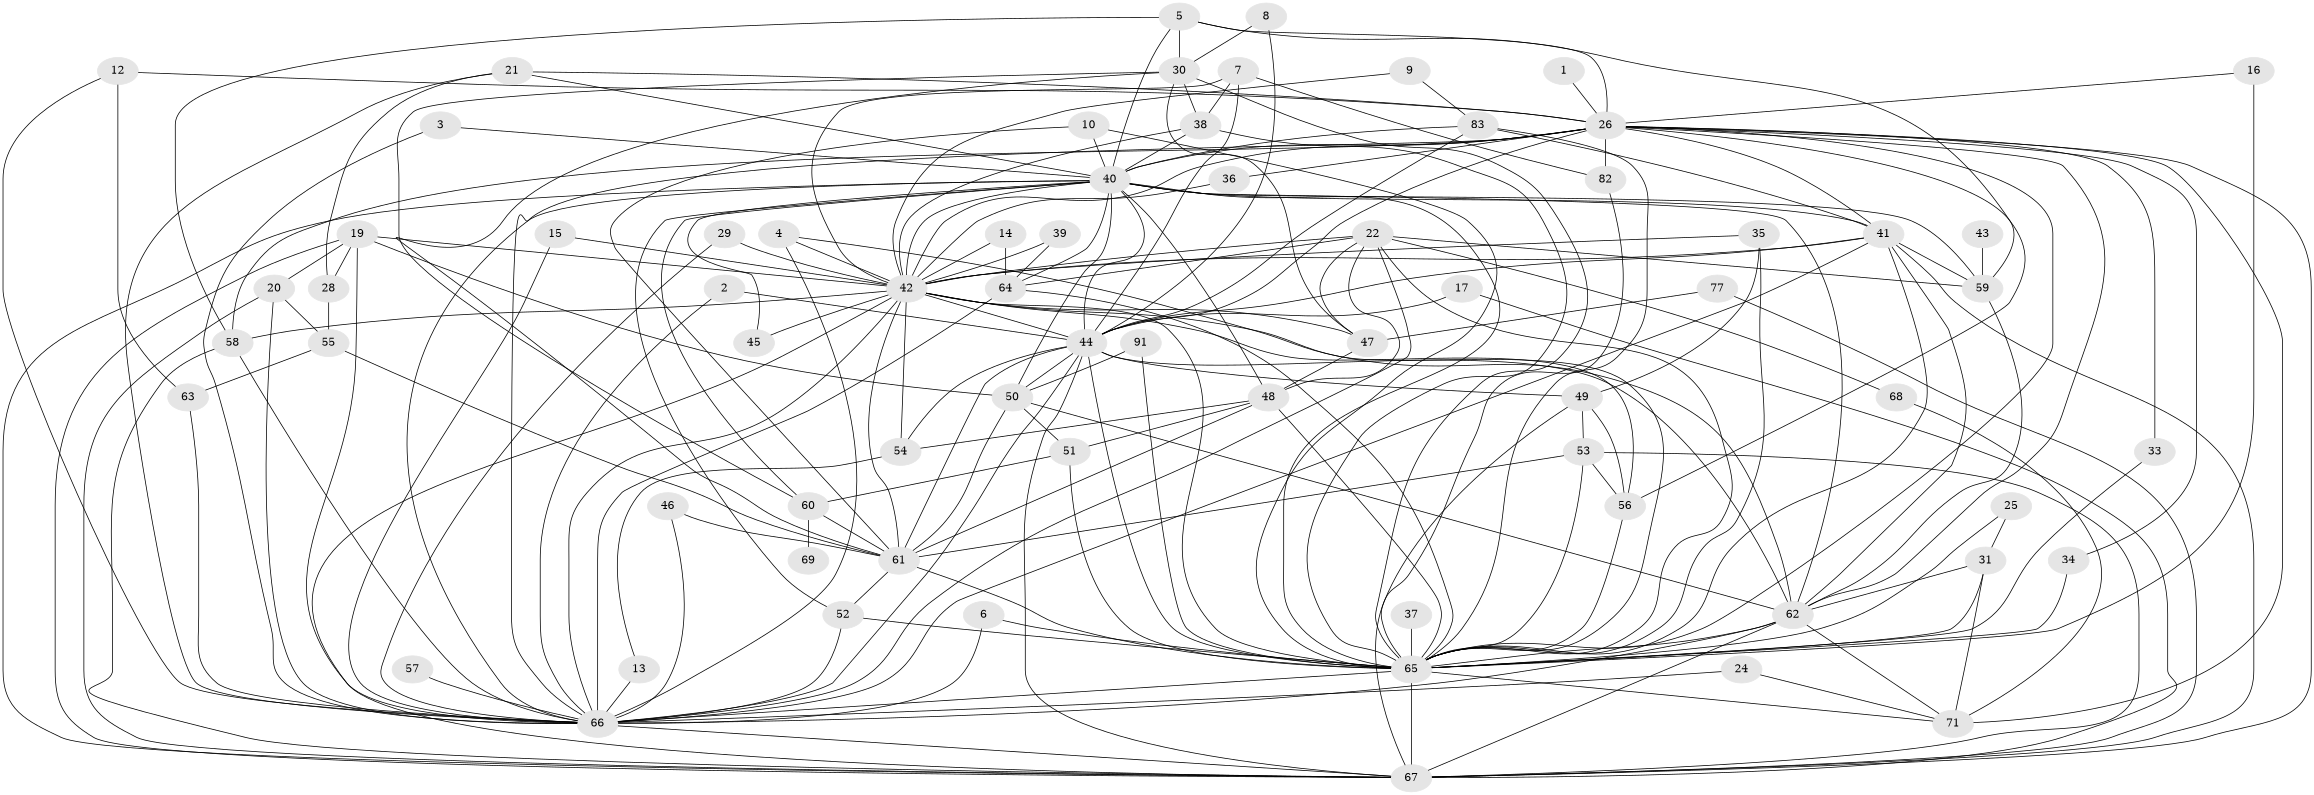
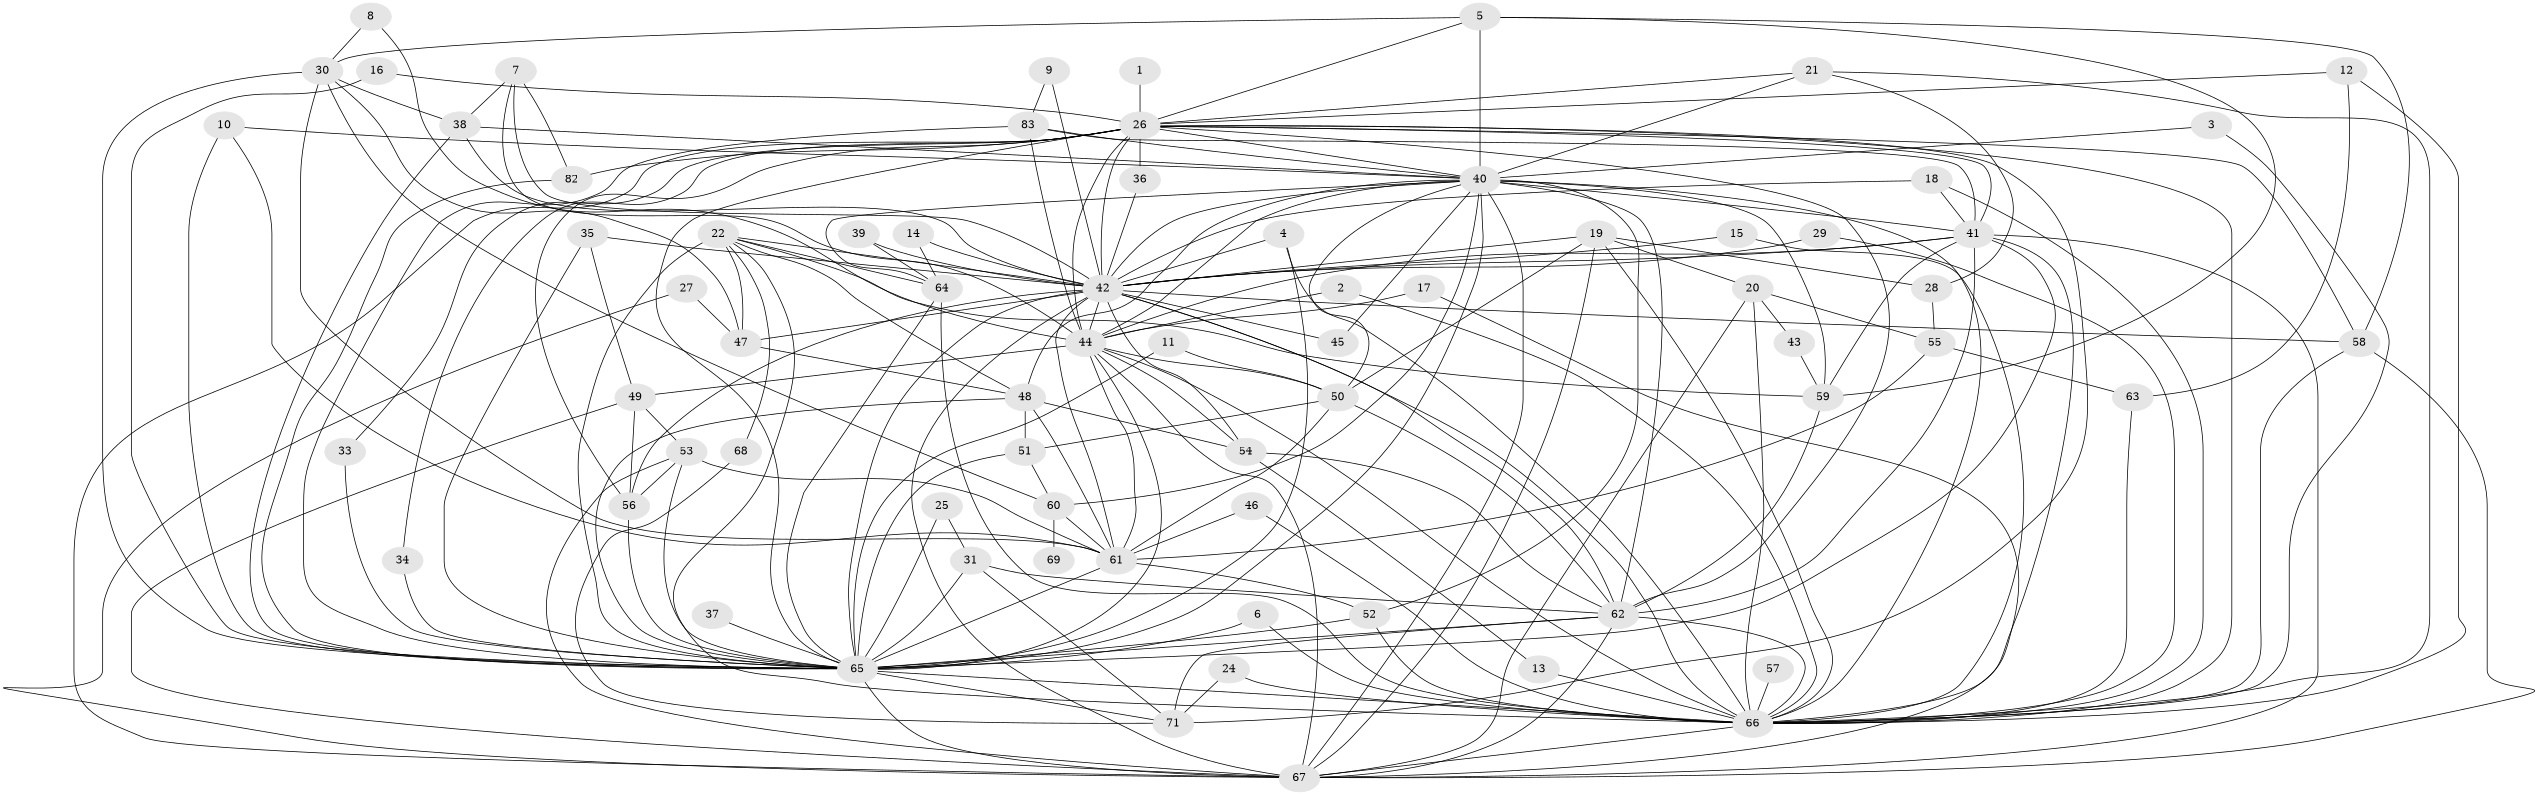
none -> (1932, 180)
(1717, 289) -> (687, 289)
none -> (1774, 316)
(1141, 343) -> (1169, 343)
(1632, 398) -> (1451, 494)
